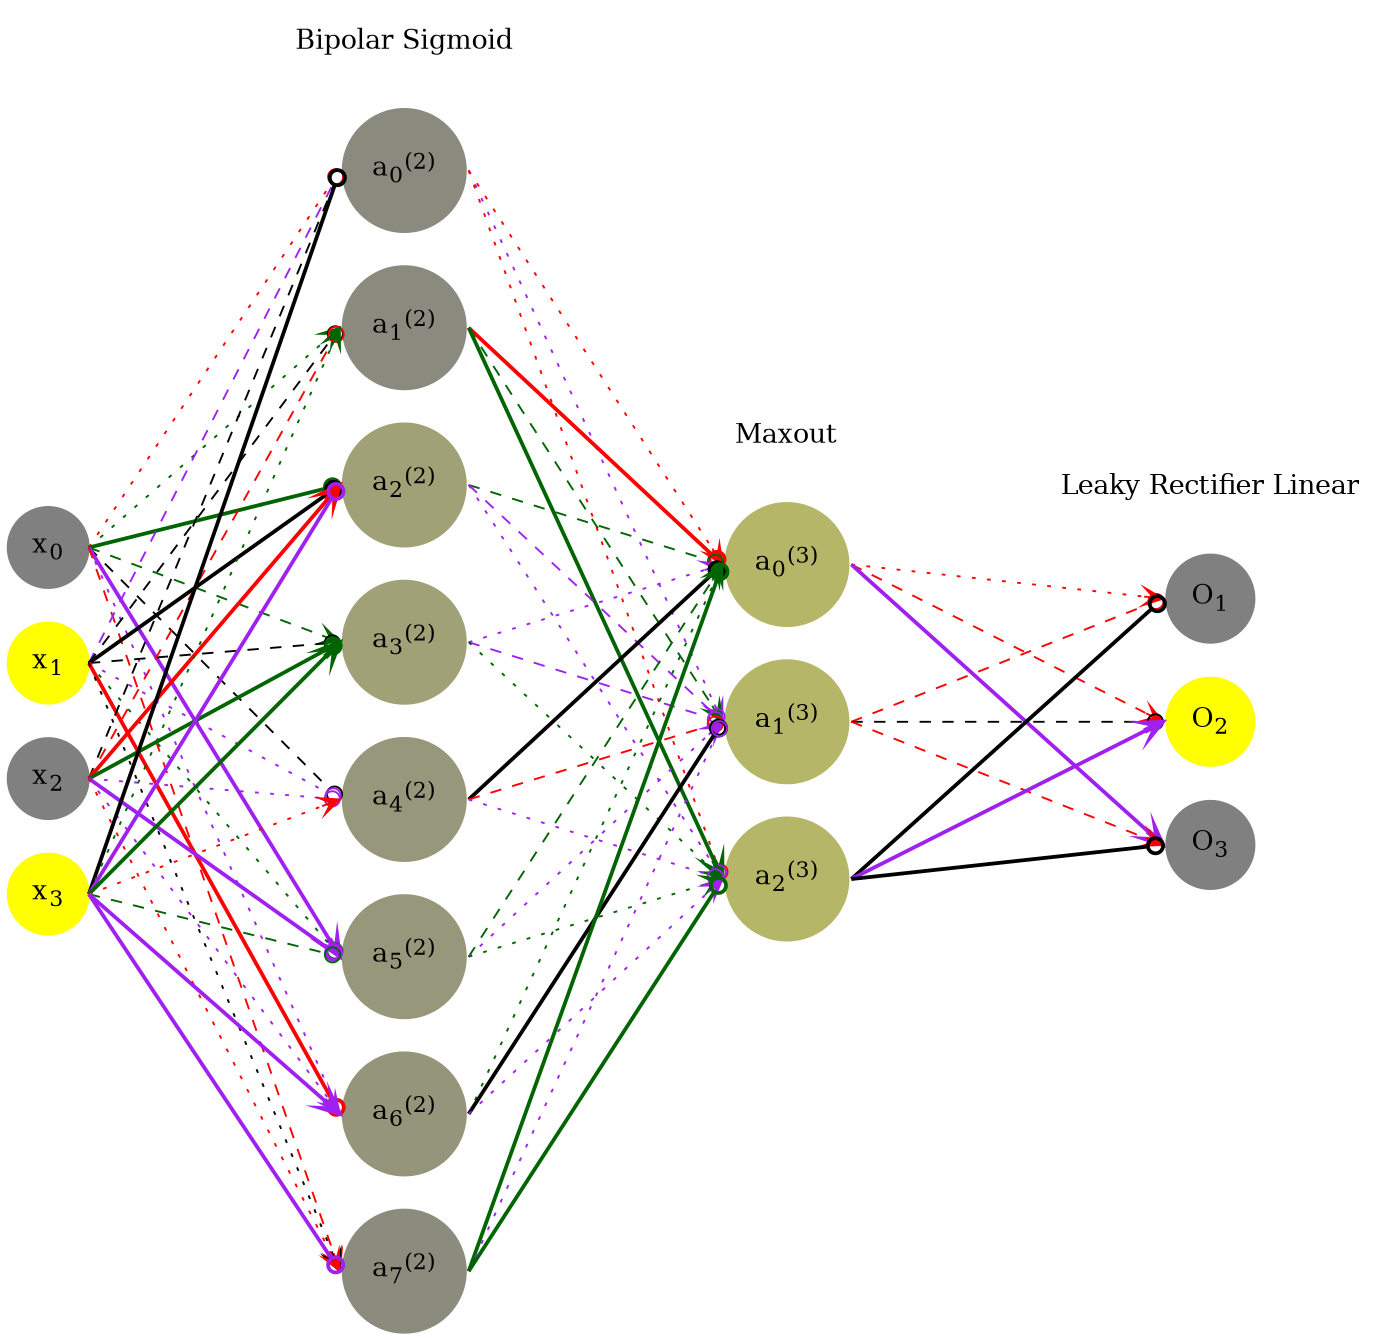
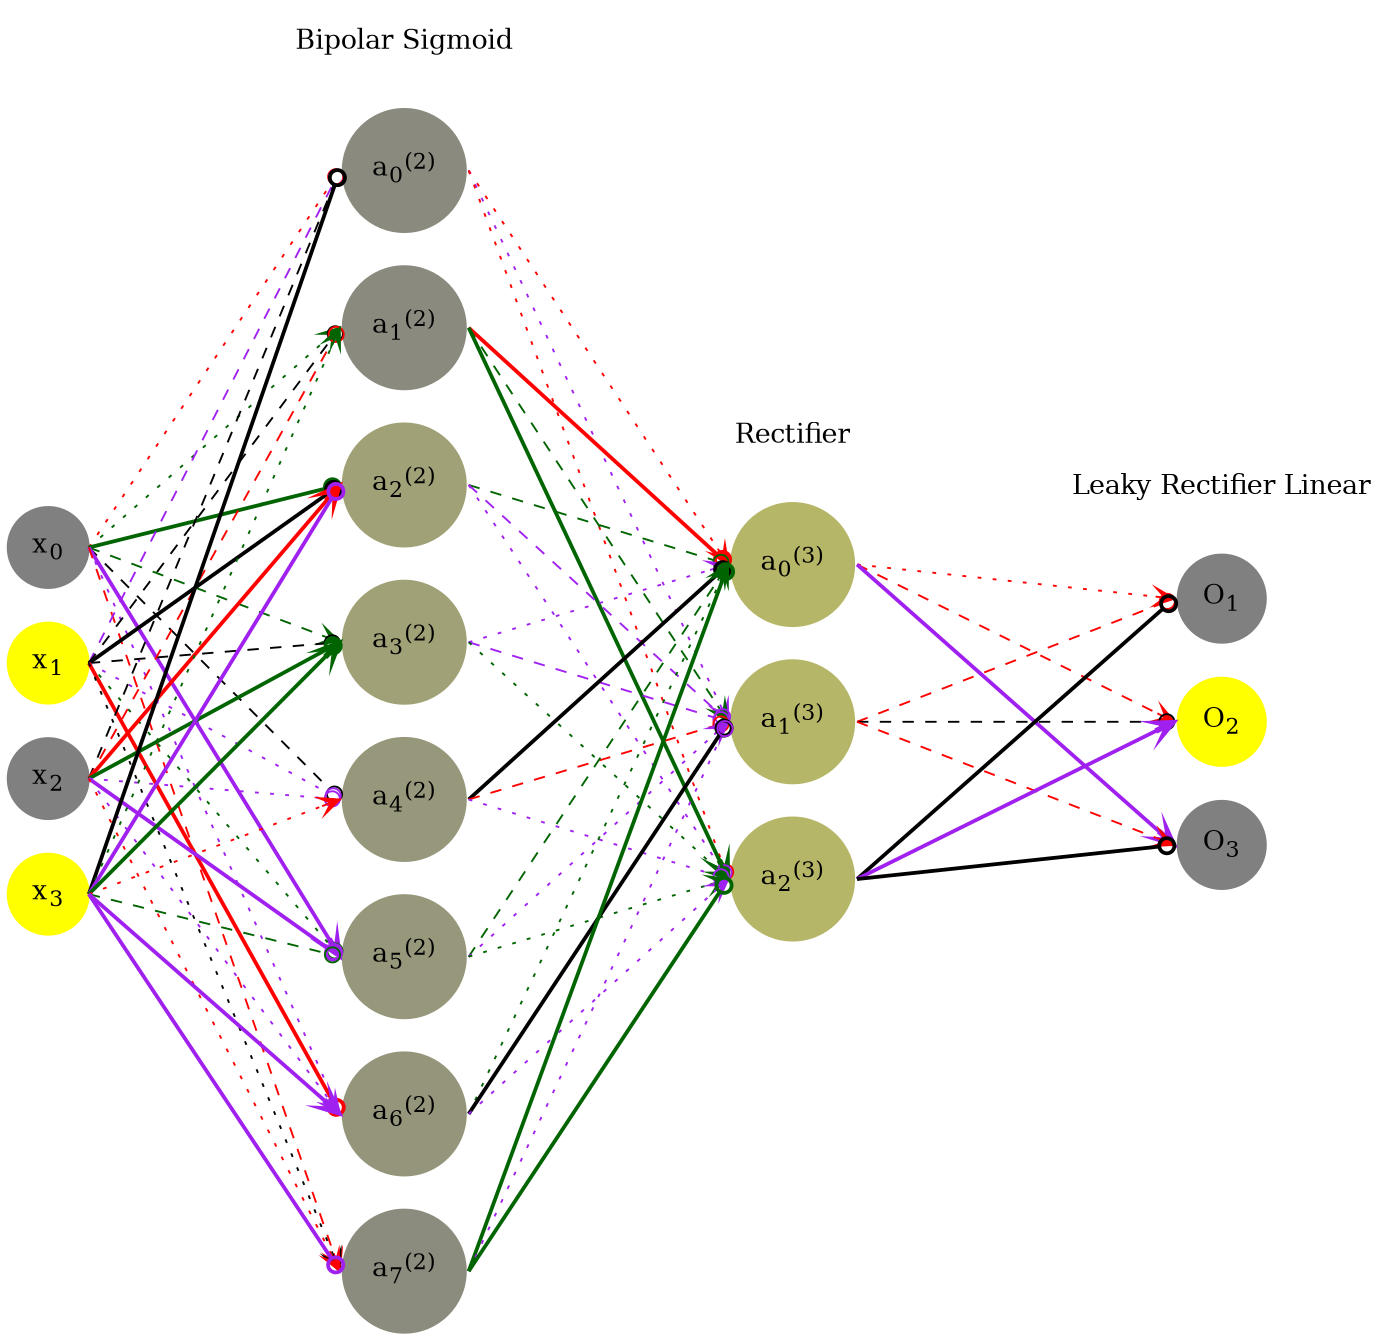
(787, 436) -> (793, 436)
